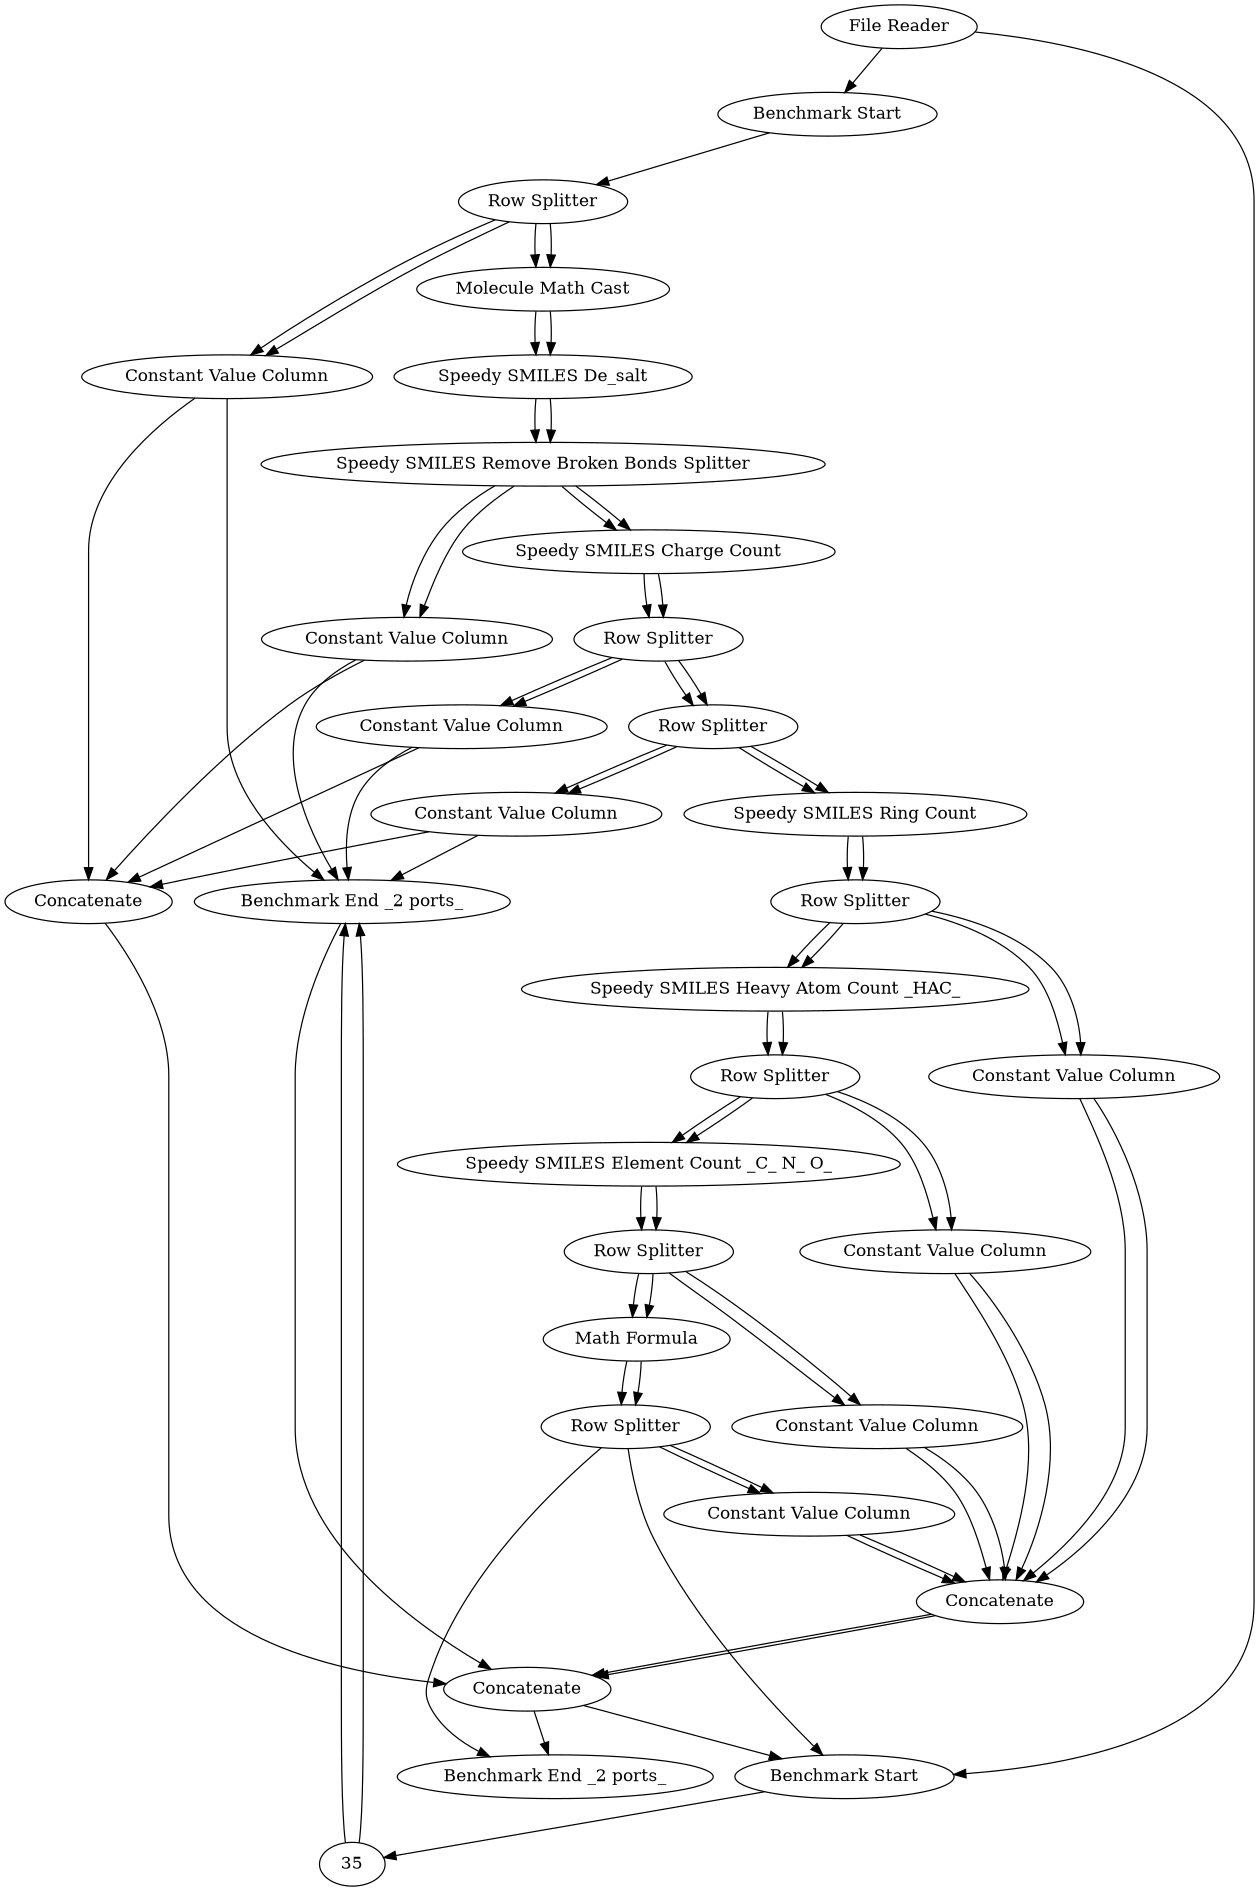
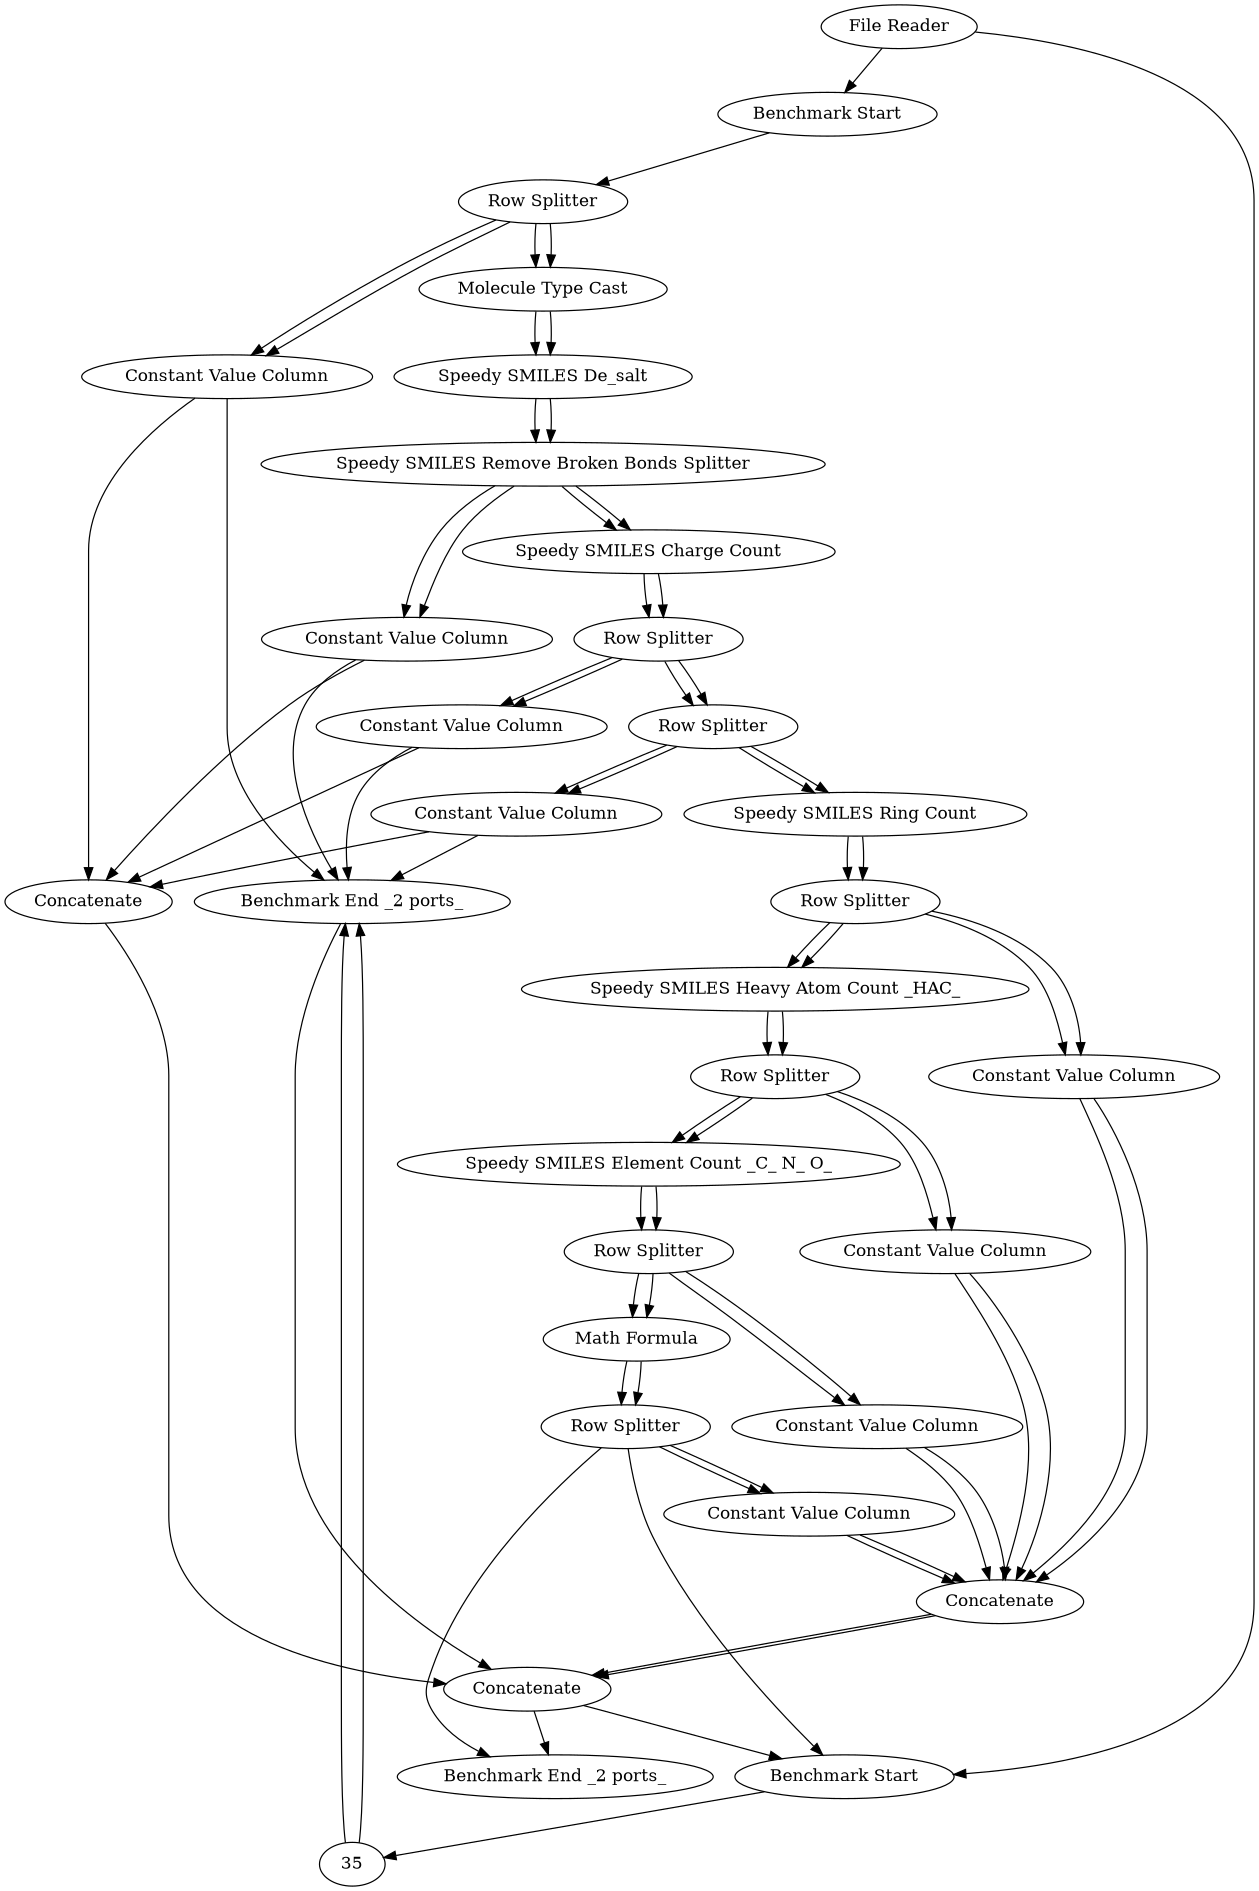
(543, 289) -> (543, 289)
